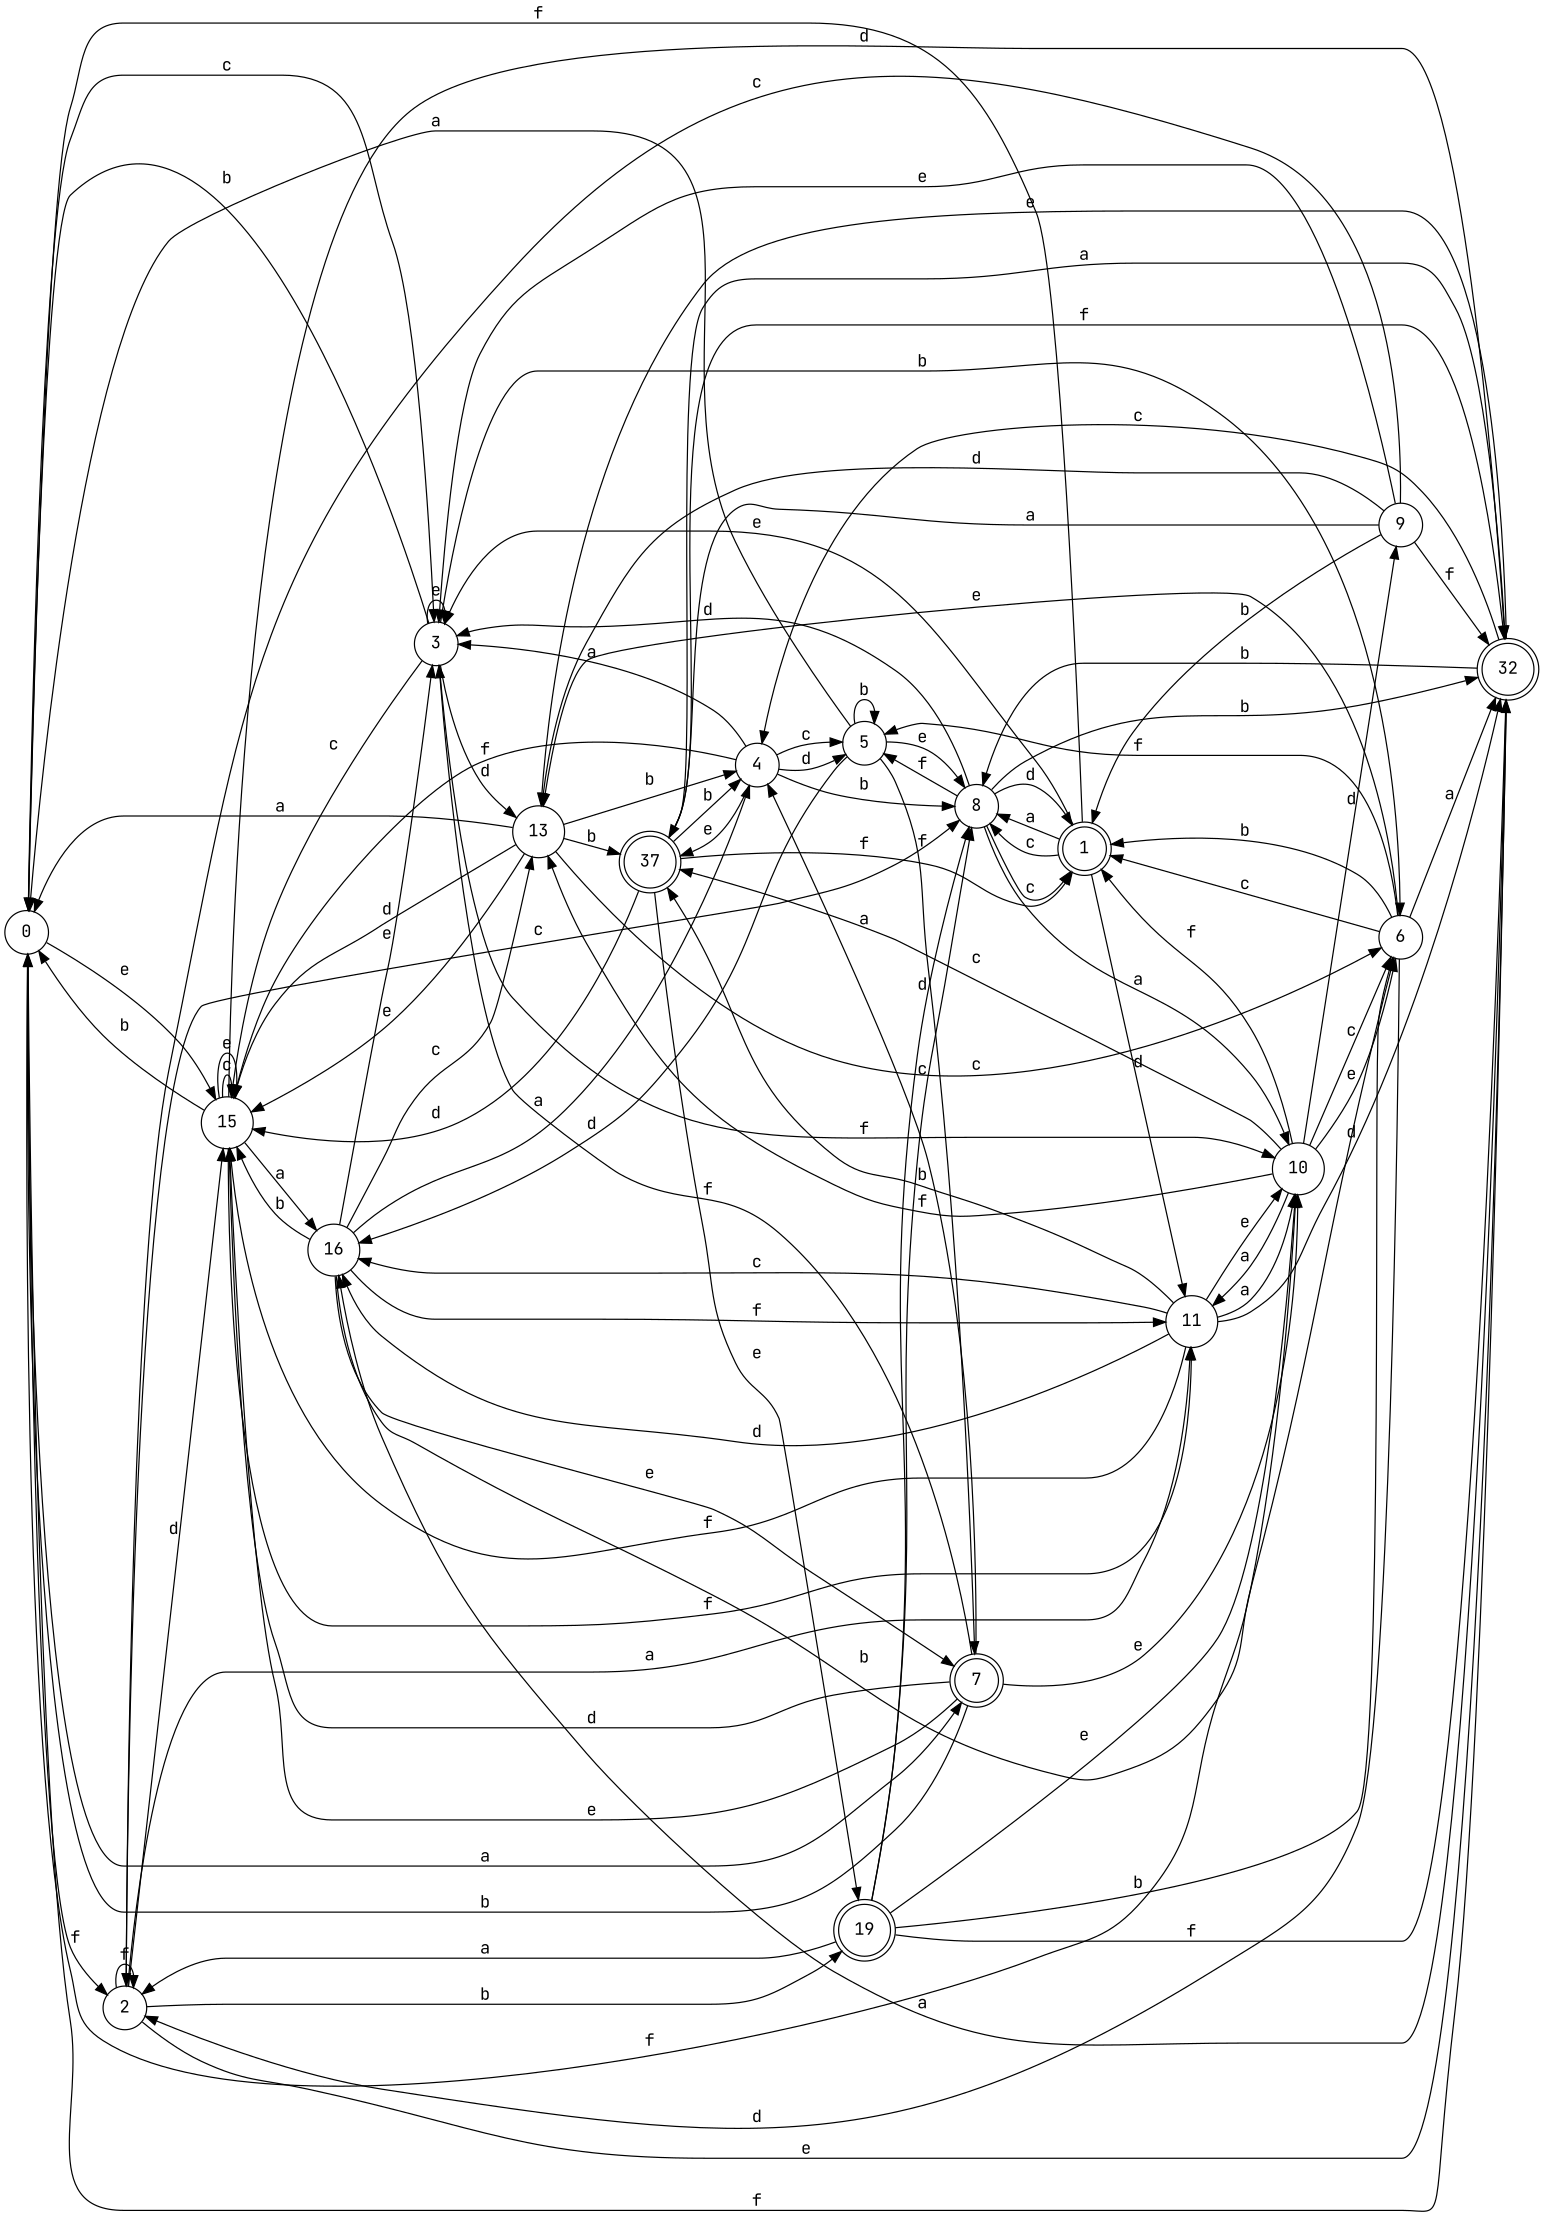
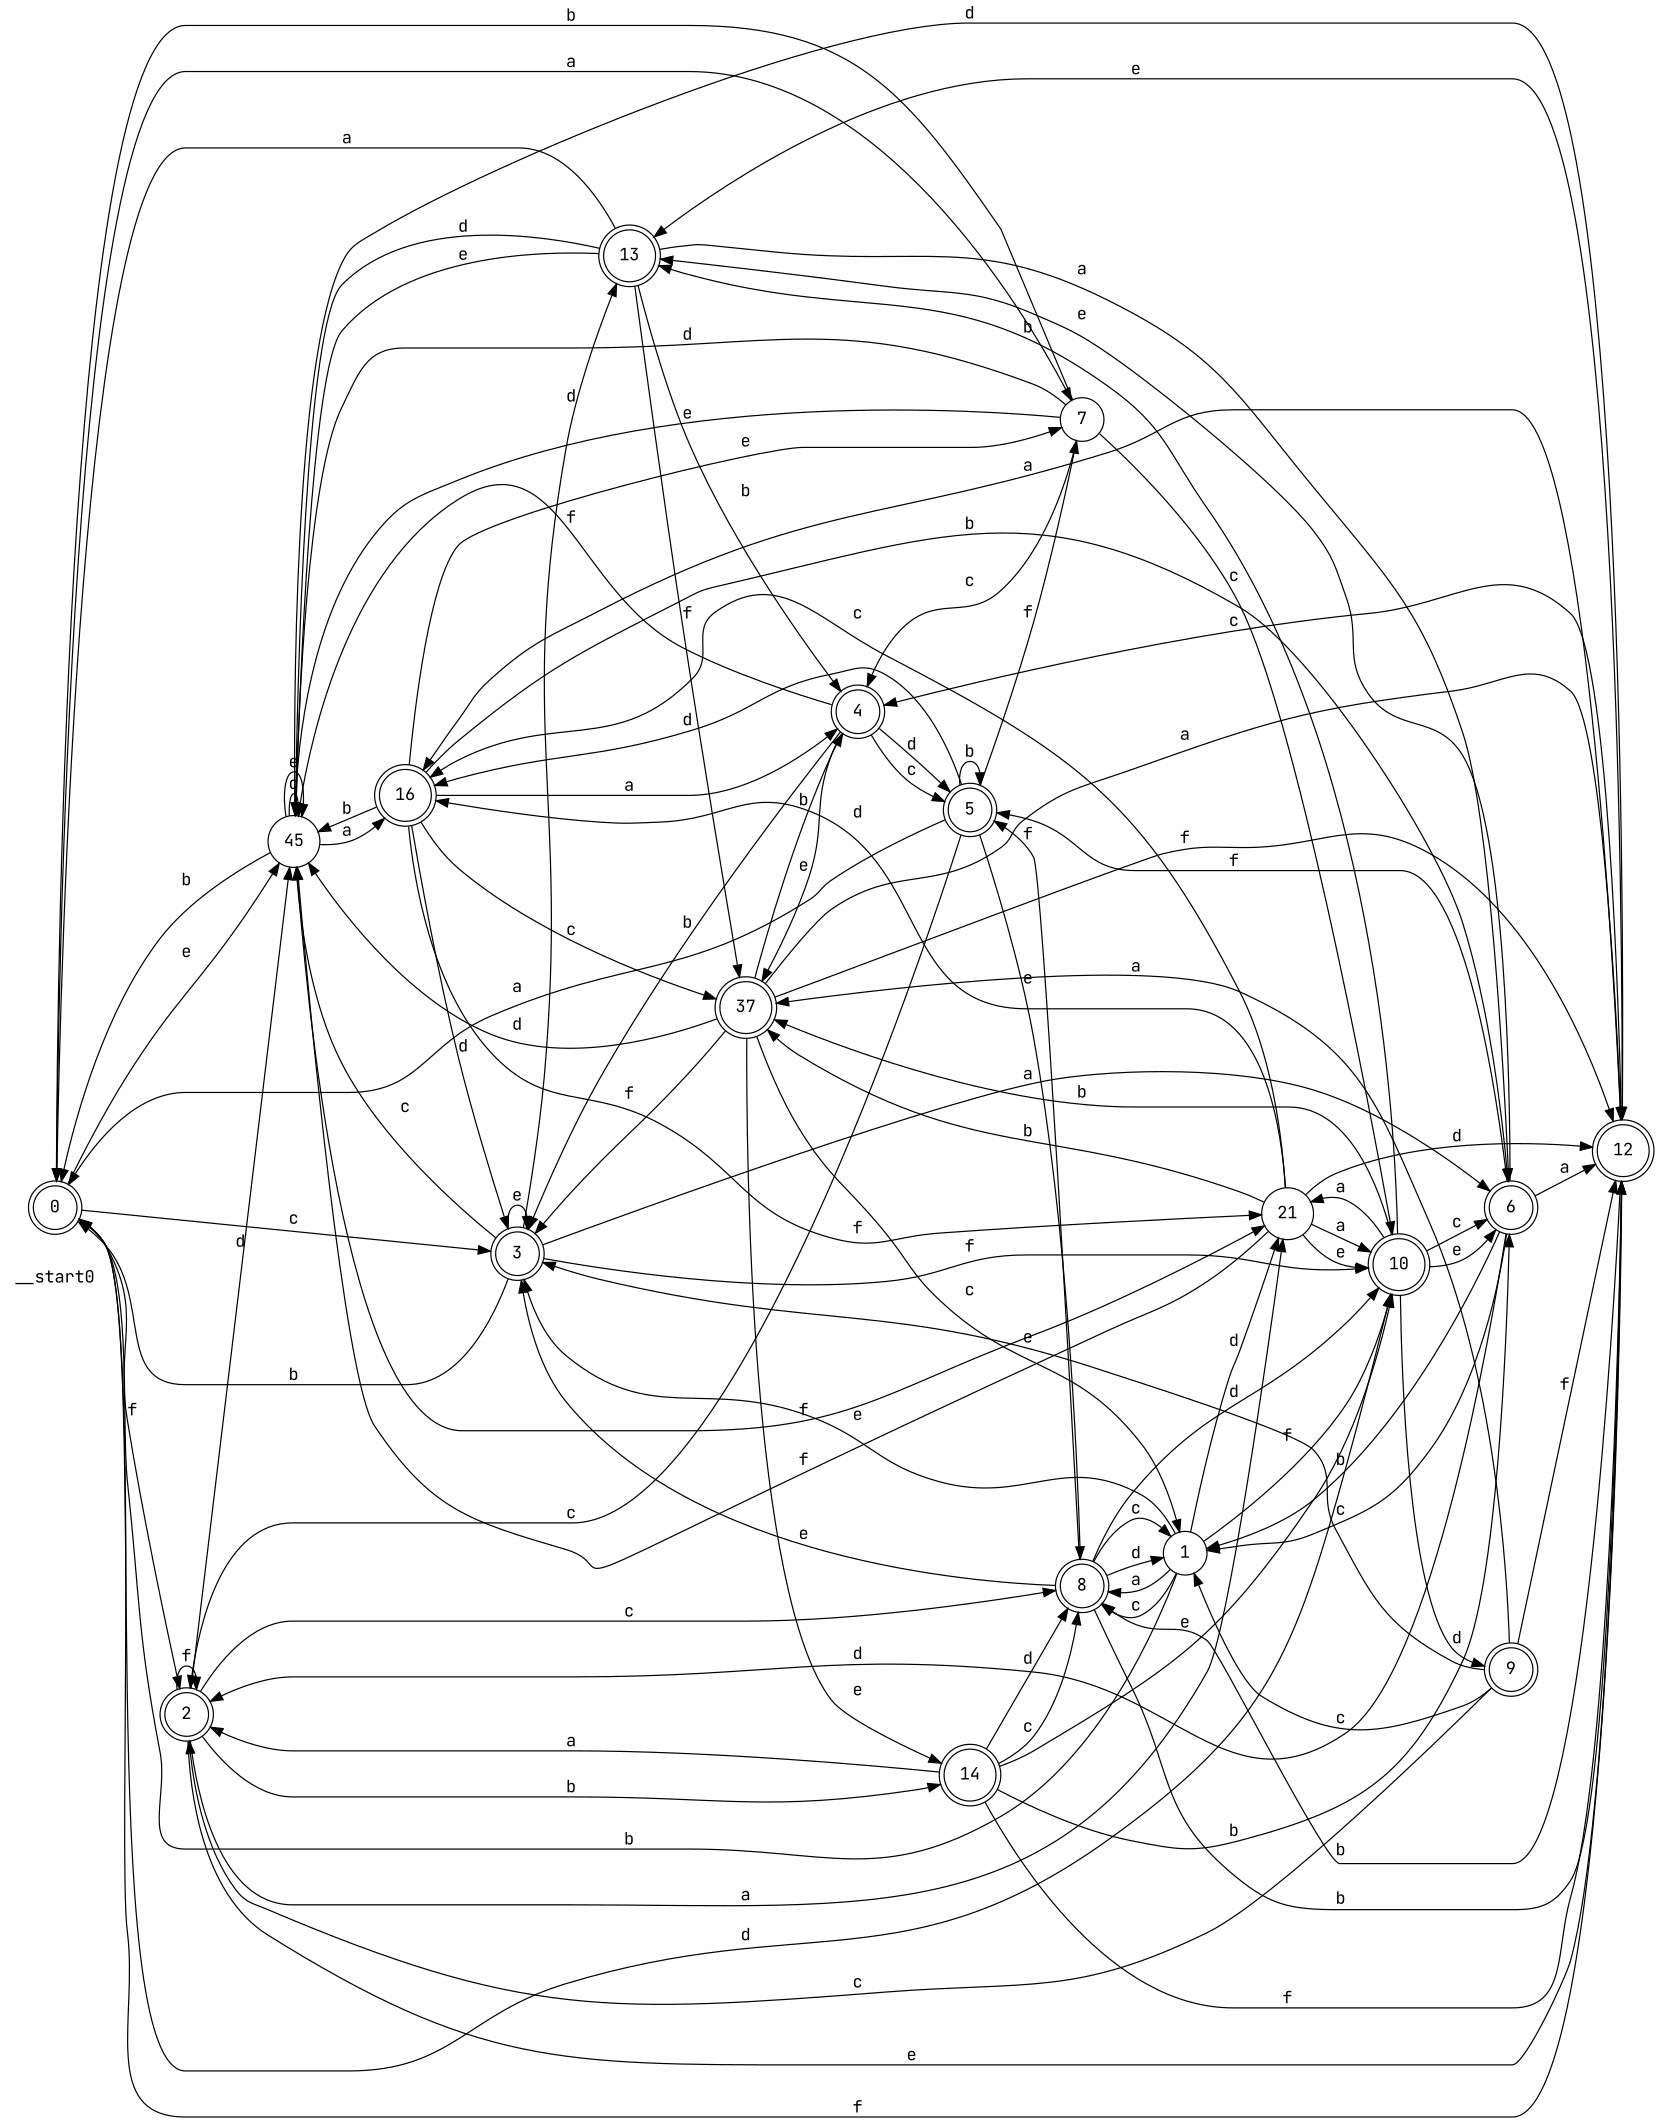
(539, 14) -> (630, 1840)
(923, 362) -> (1028, 1075)
(875, 468) -> none
(1401, 525) -> (1511, 1670)
(708, 610) -> (804, 1534)
(1245, 610) -> (1341, 1719)
(436, 644) -> (517, 1254)
(592, 653) -> (688, 923)
(1508, 669) -> (1623, 1151)
(865, 743) -> (970, 810)
(757, 765) -> (858, 712)
(858, 799) -> none
(977, 806) -> (1082, 1586)
(539, 832) -> (630, 256)
(592, 837) -> (688, 614)
(865, 845) -> (970, 1291)
(1085, 849) -> (1185, 1553)
(865, 920) -> (970, 581)
(27, 932) -> (55, 1208)
(387, 934) -> (464, 1047)
(1401, 937) -> (1511, 1208)
(977, 958) -> (1082, 1093)
(1139, 980) -> (1234, 1393)
(1226, 995) -> (1318, 1441)
(460, 1058) -> (542, 925)
(977, 1065) -> (1082, 270)
(227, 1123) -> (294, 841)
(1298, 1169) -> (1399, 1265)
(660, 1190) -> (635, 1128)
(923, 1202) -> (1028, 328)
(334, 1250) -> (405, 795)
none -> (55, 1278)
(1192, 1322) -> (1288, 1214)
none -> (681, 1449)
(1139, 1646) -> (1234, 577)
(977, 1681) -> (1082, 420)
(865, 1930) -> (970, 1775)
(125, 2008) -> (187, 1714)
(650, 2041) -> (746, 1936)
